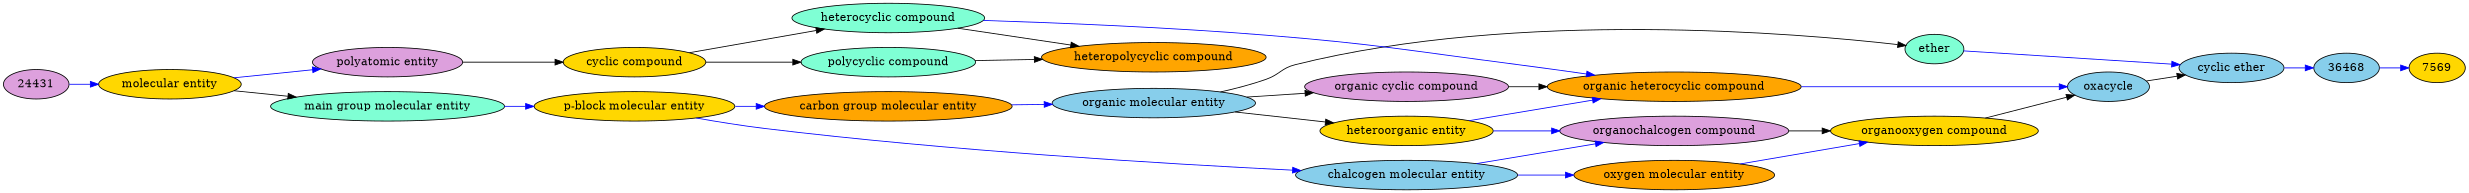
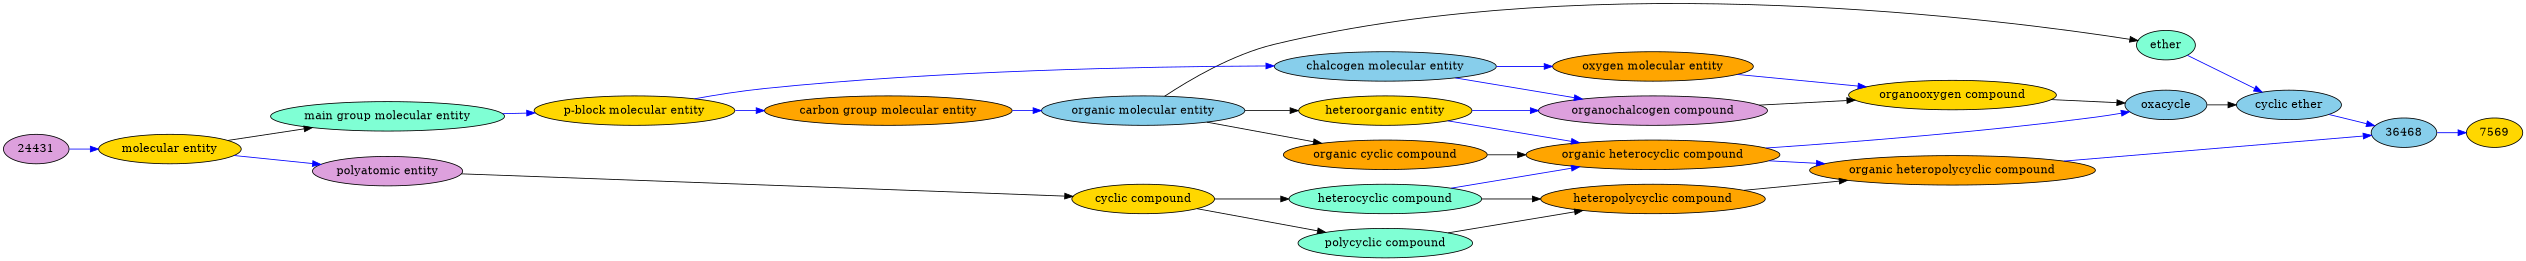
(1407, 87) -> (1385, 155)
none -> (1953, 170)
